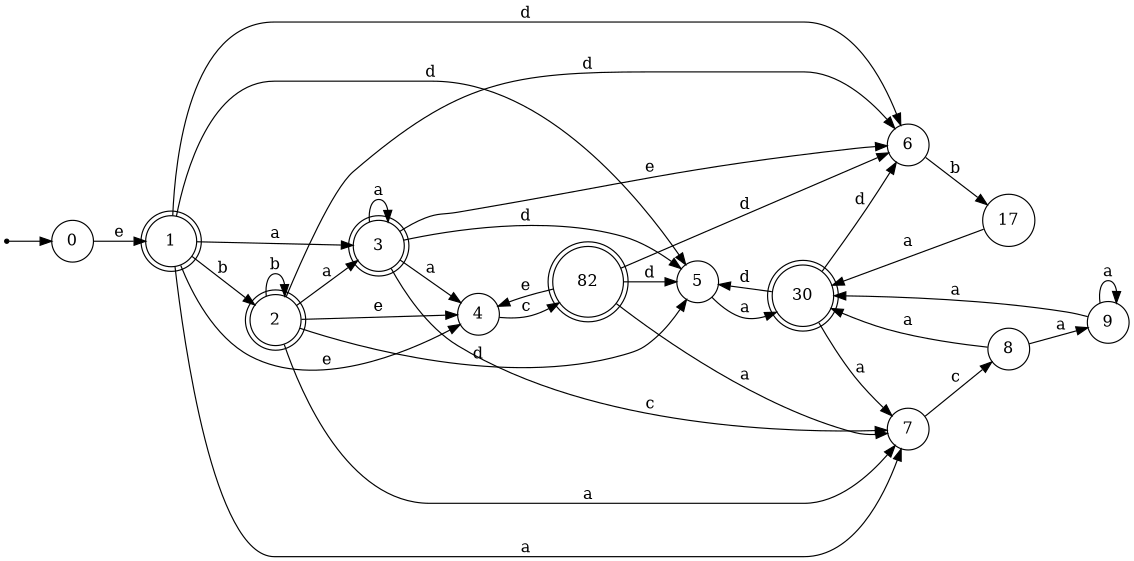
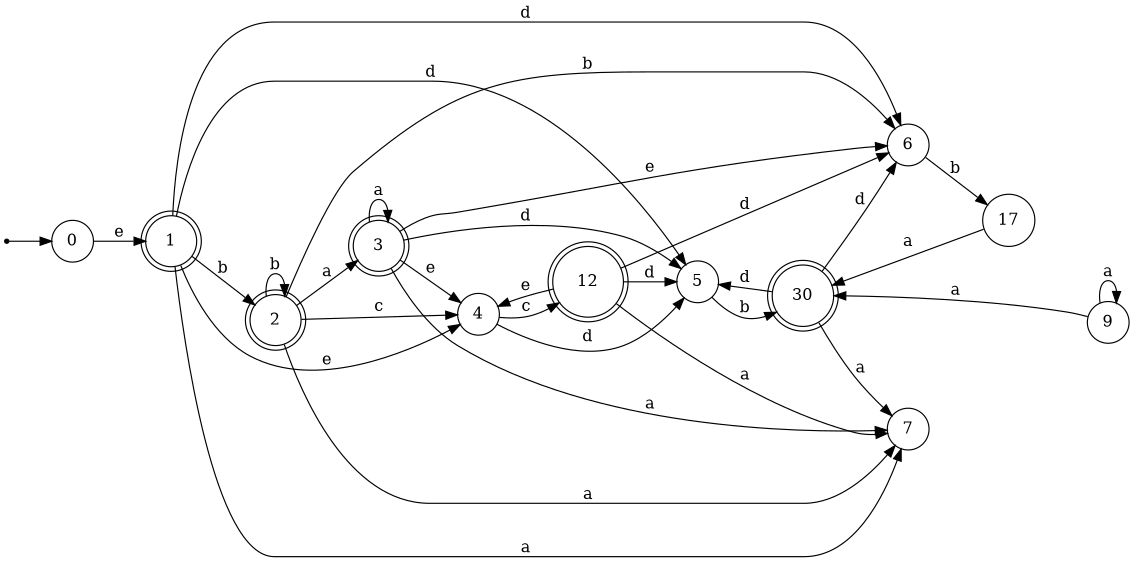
(588, 64) -> (588, 64)
(269, 243) -> none
(431, 268) -> (431, 268)
(588, 282) -> (588, 282)
(379, 307) -> (379, 307)
(745, 308) -> (745, 308)
(1009, 349) -> none
(477, 365) -> (591, 351)
(650, 404) -> (650, 404)
